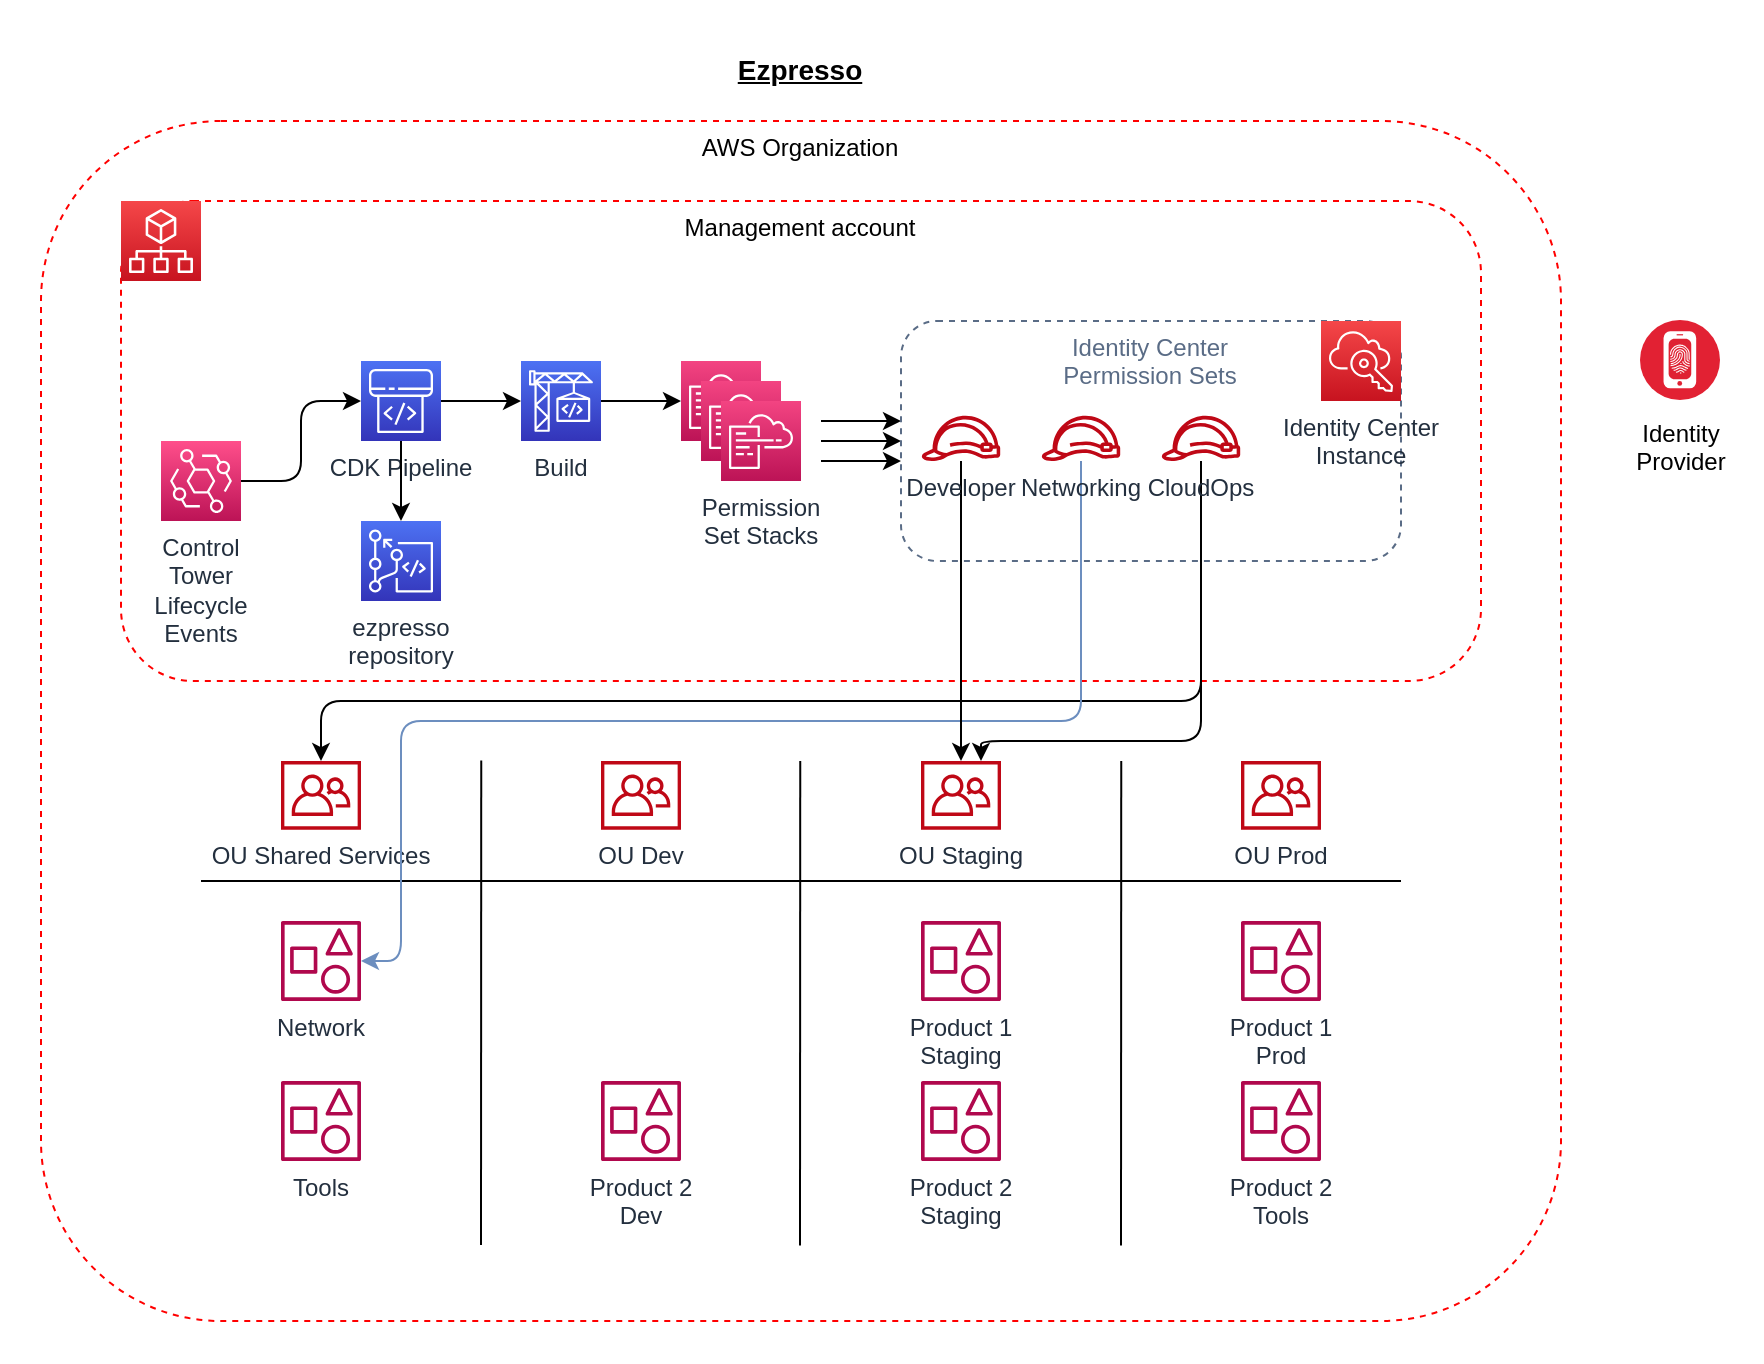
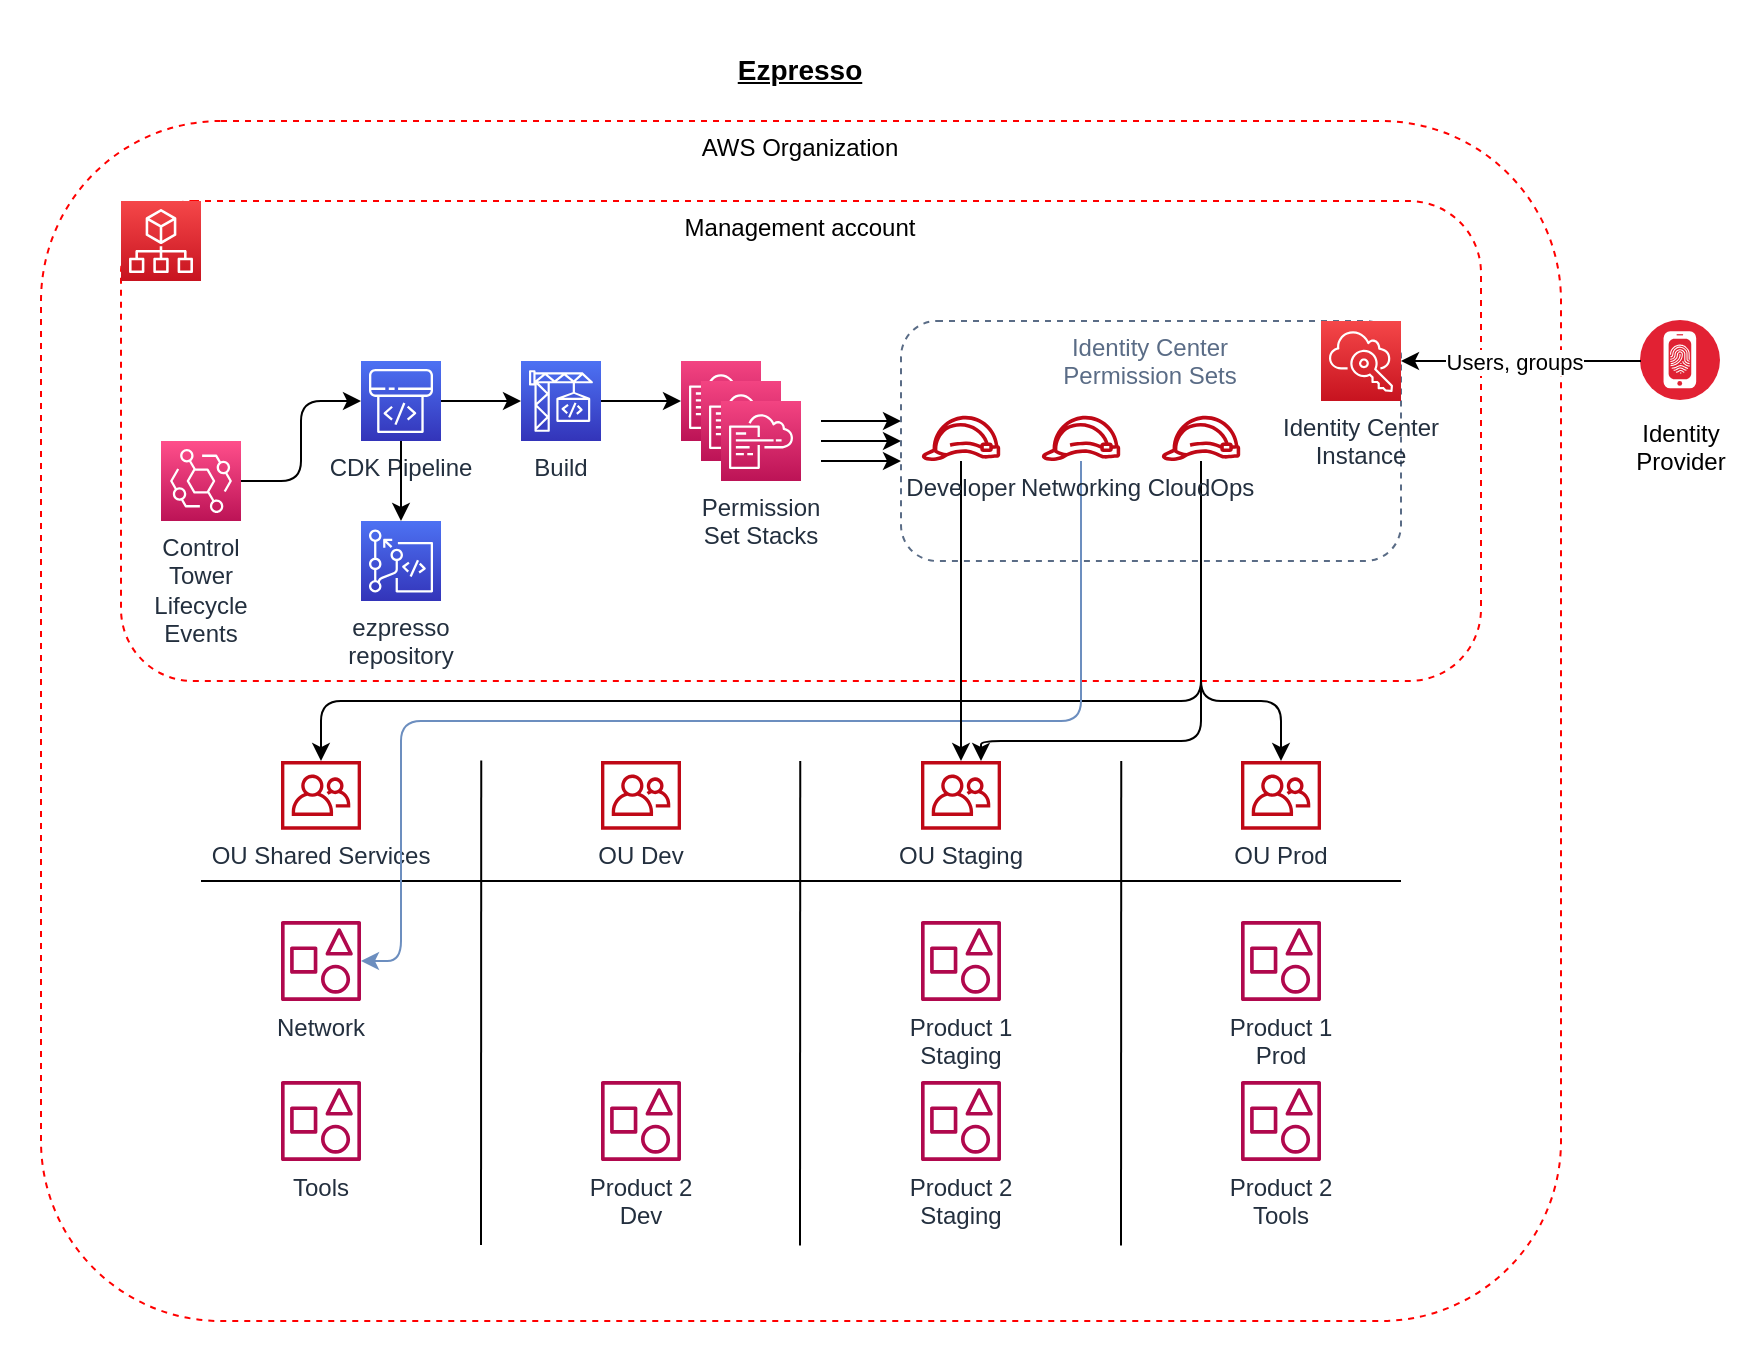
none -> (1578, 361)
none -> (1260, 701)
